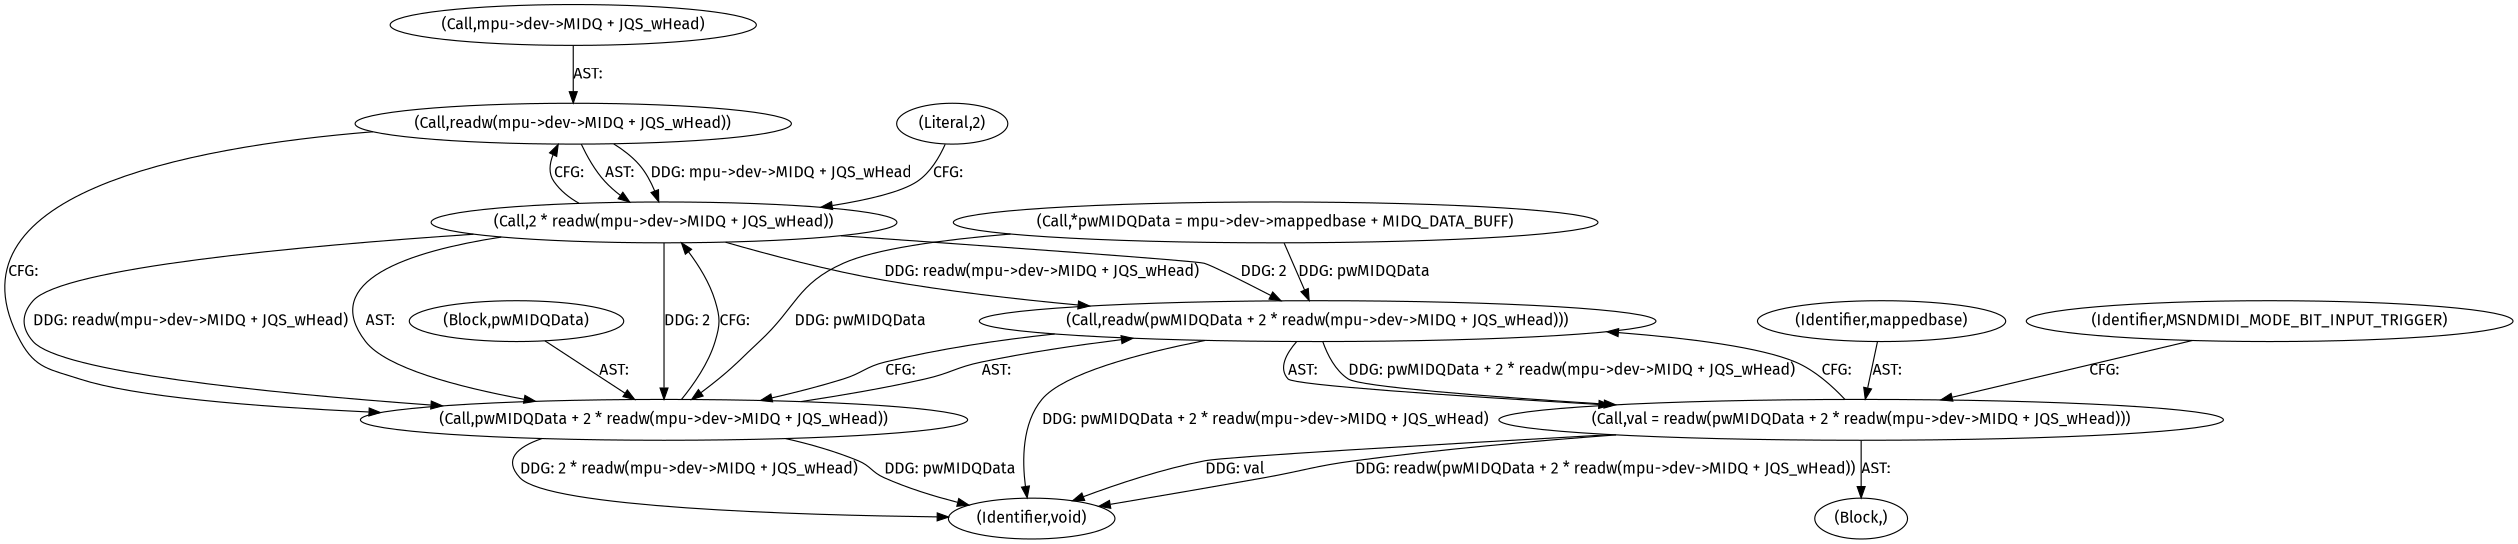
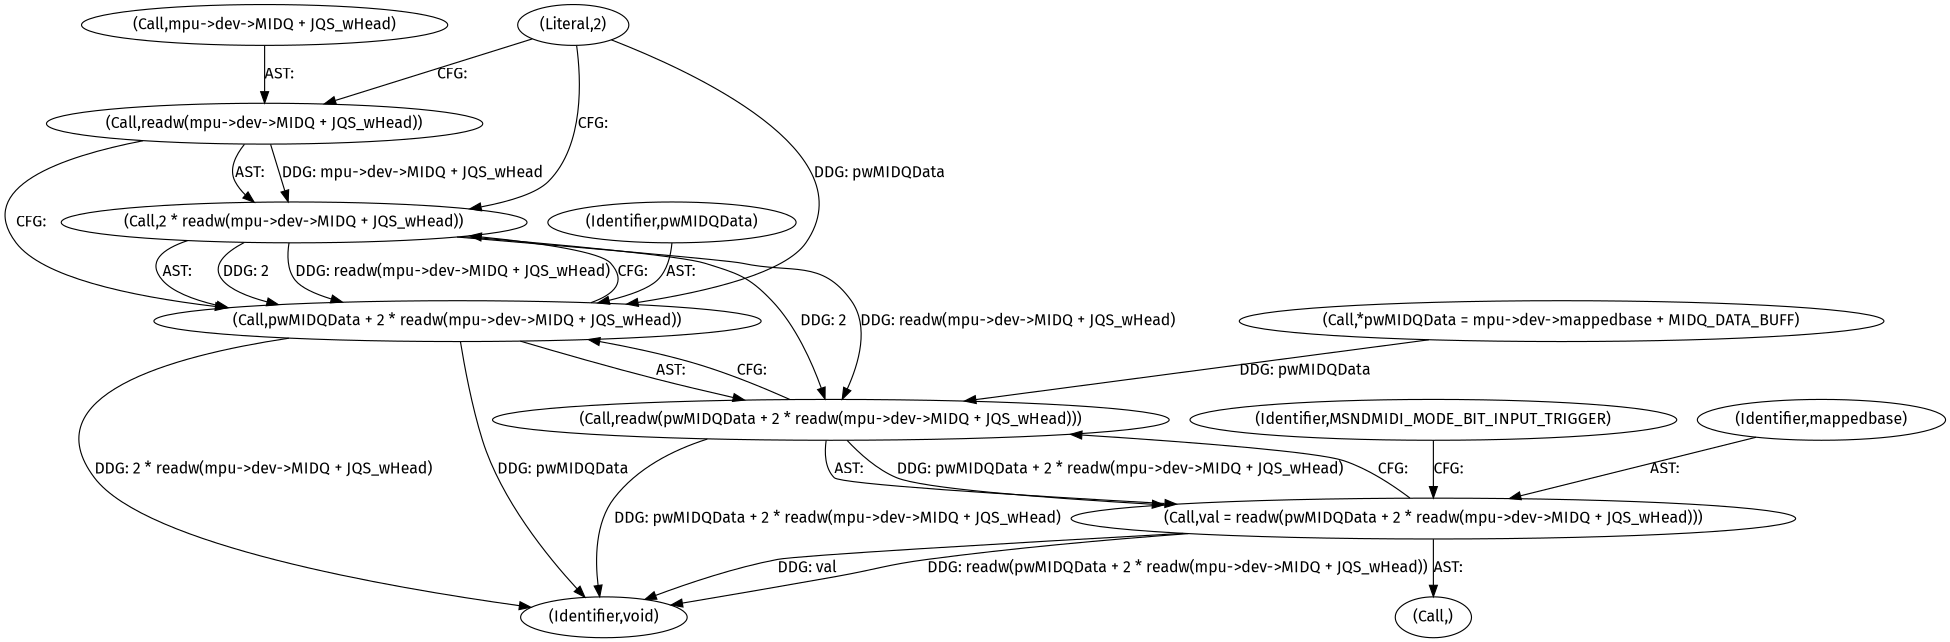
(556, 184) -> (434, 70)
(841, 264) -> (813, 178)
(517, 321) -> (672, 222)
(1861, 519) -> (1433, 617)
